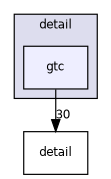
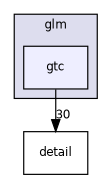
(56, 26) -> (56, 26)
